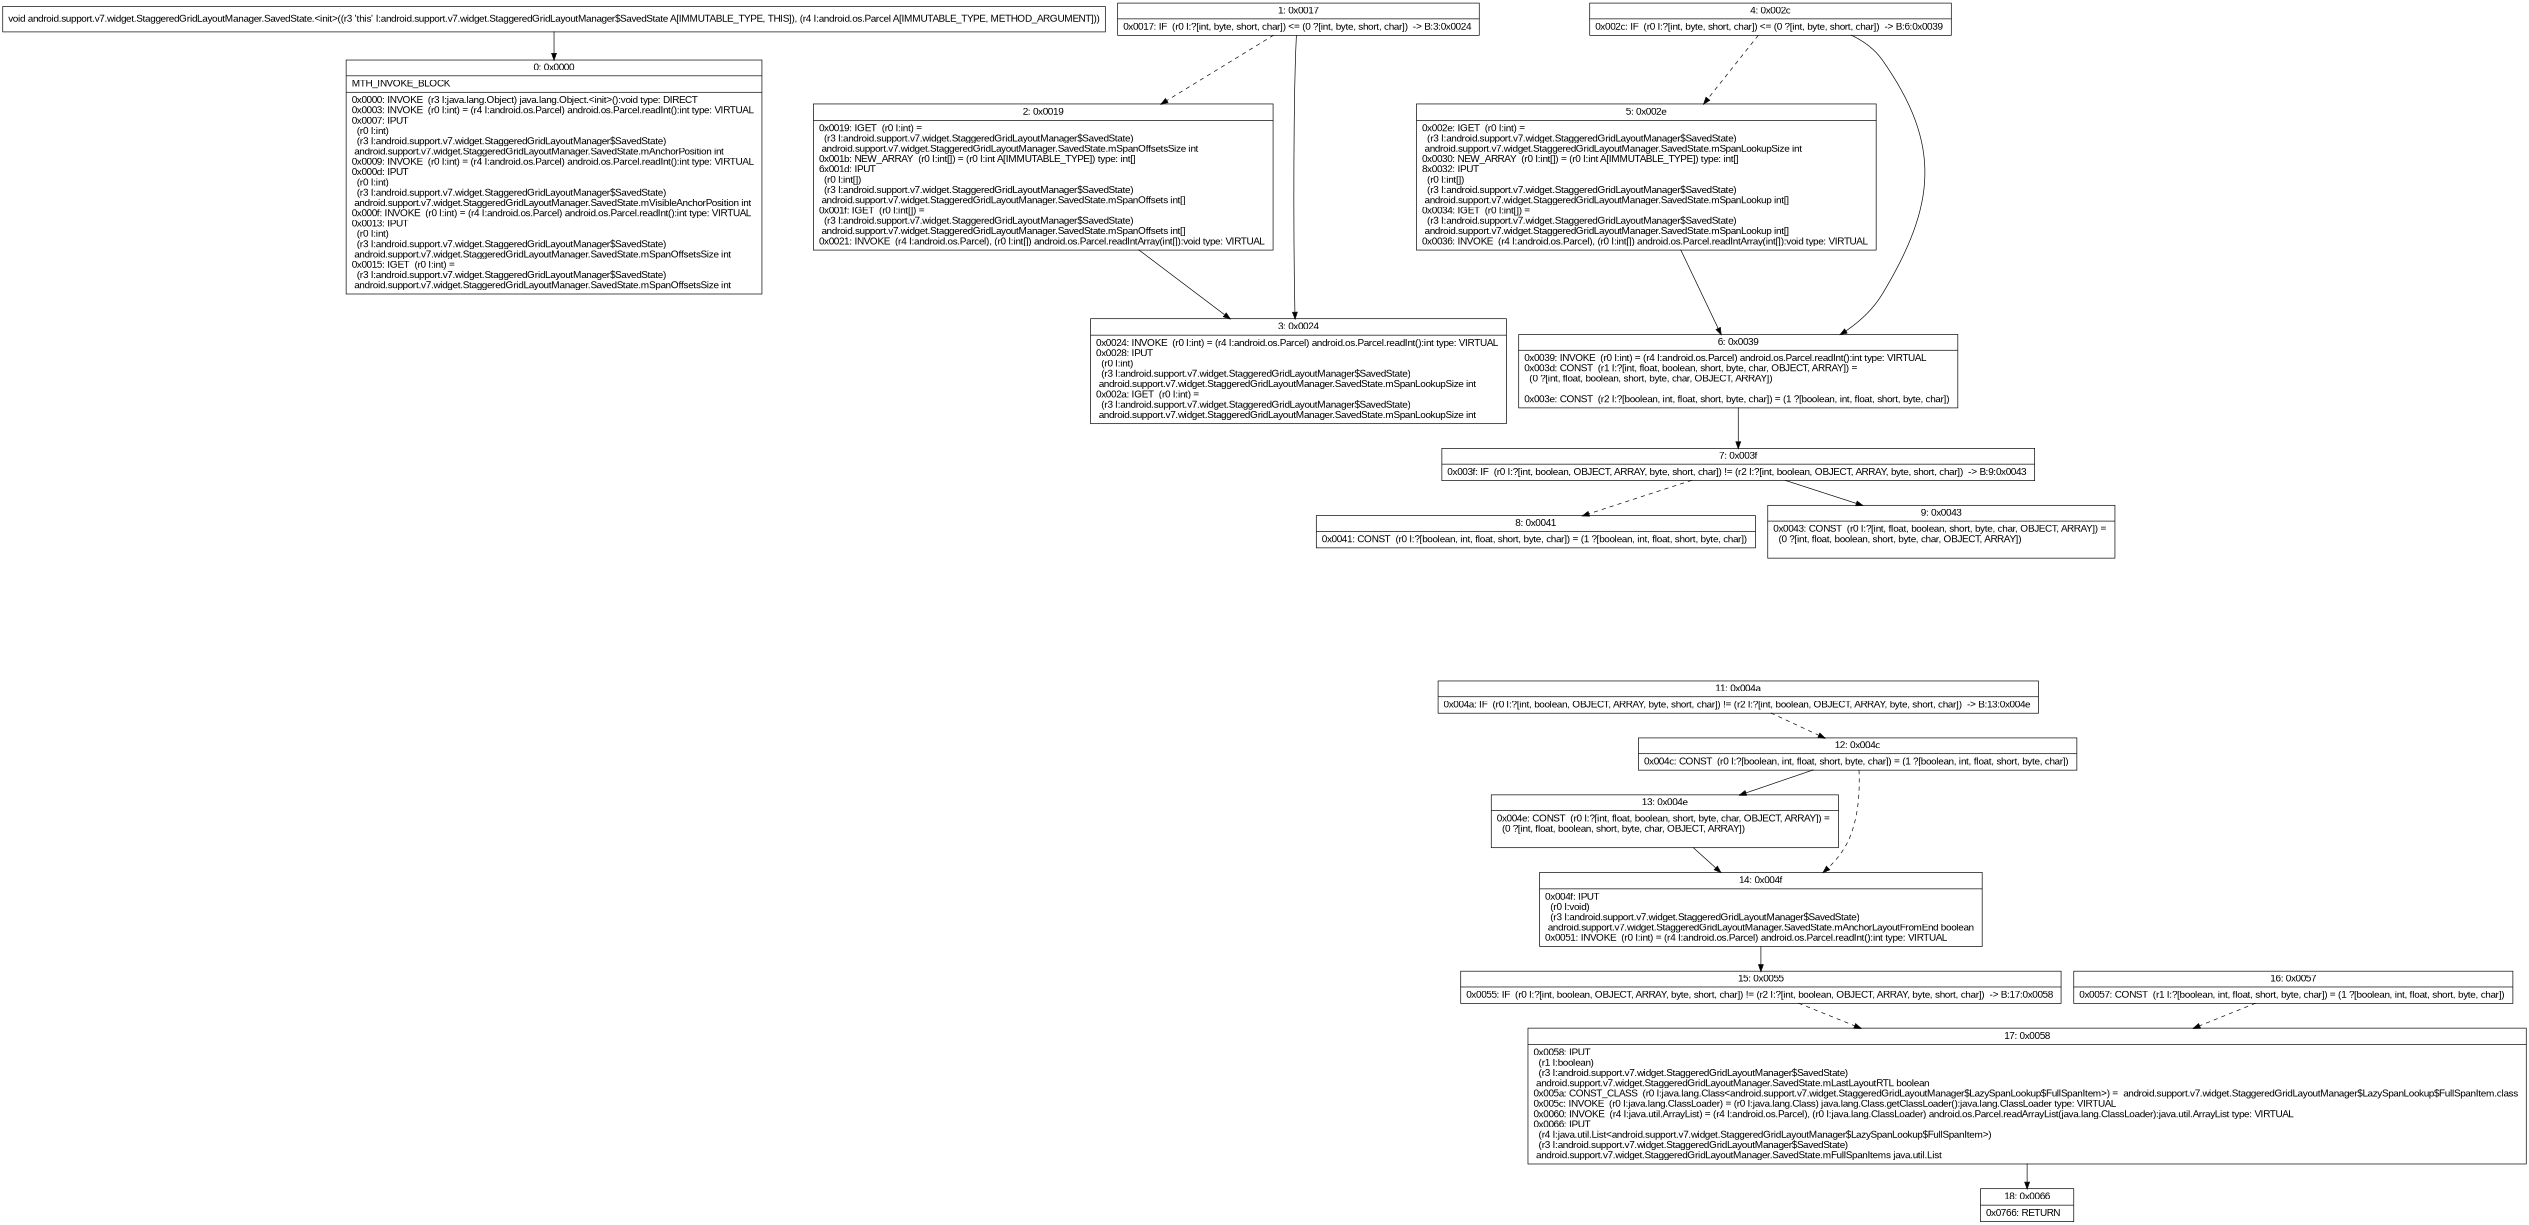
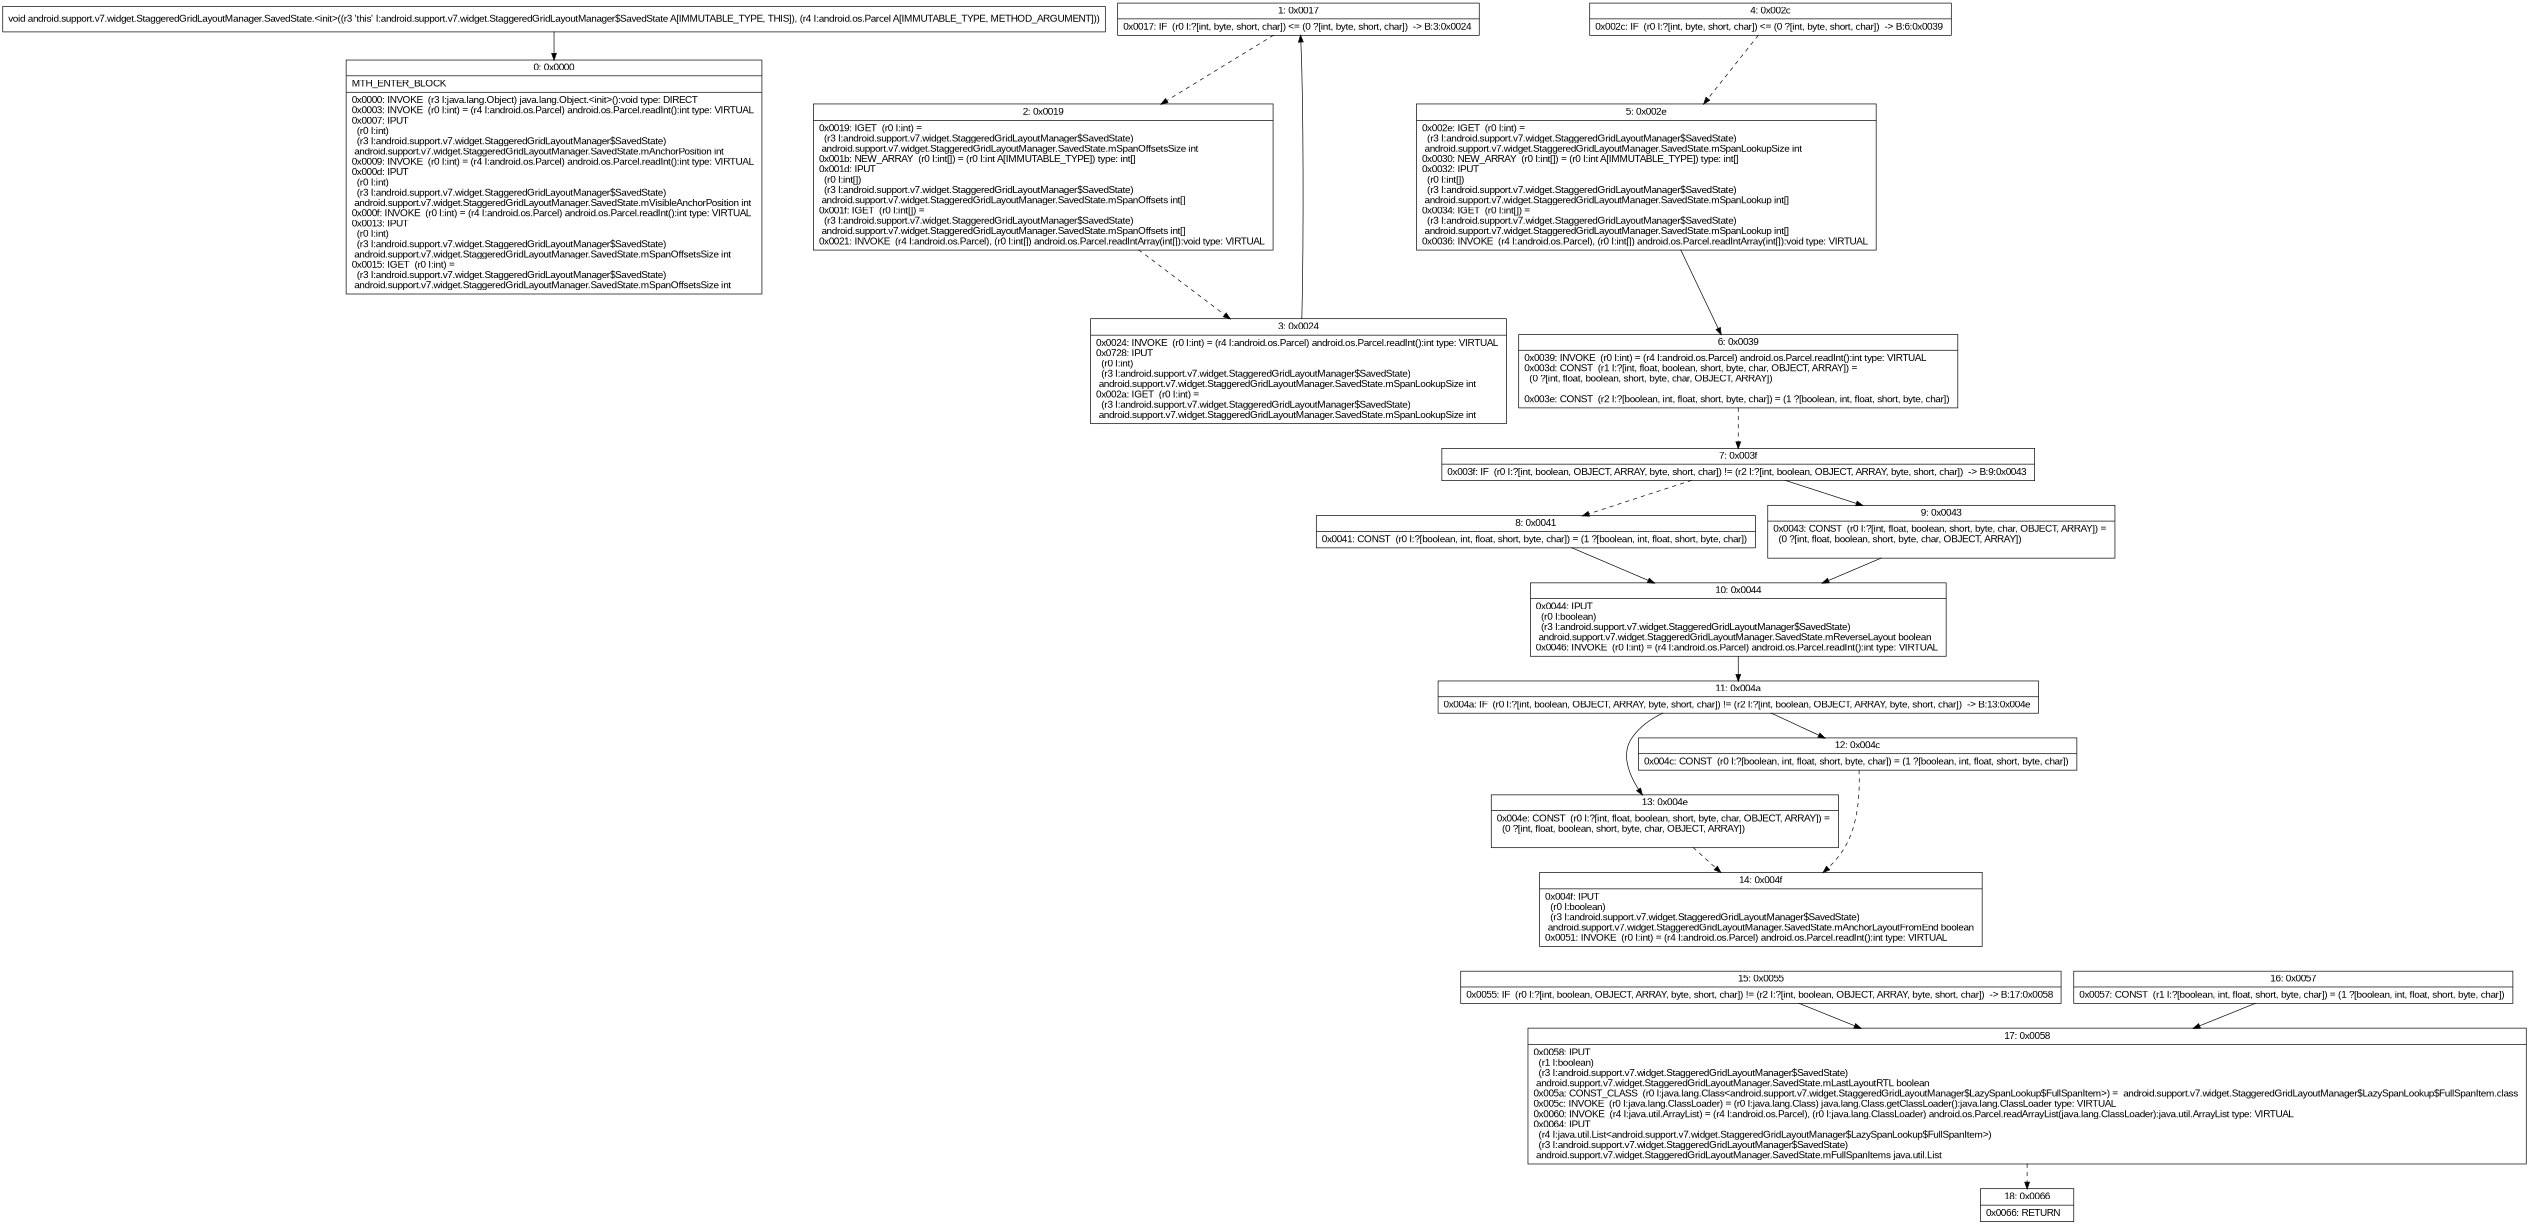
(401, 84) -> (399, 84)
(850, 169) -> (850, 169)
(1453, 169) -> (1453, 169)
(1294, 174) -> (1303, 181)
(1924, 182) -> none
(1182, 282) -> (1182, 282)
(1127, 353) -> (1127, 353)
(1738, 425) -> (1738, 425)
none -> (1738, 620)
(1795, 724) -> (1795, 724)
(1780, 781) -> (1629, 744)
(1704, 858) -> (1704, 858)
(1567, 907) -> (1575, 907)
(1761, 956) -> none
(1827, 1014) -> (1827, 1014)
(2228, 1014) -> (2228, 1014)
(1565, 1125) -> (1565, 1125)
(2027, 1173) -> (2027, 1173)
(2027, 1213) -> (2027, 1213)
